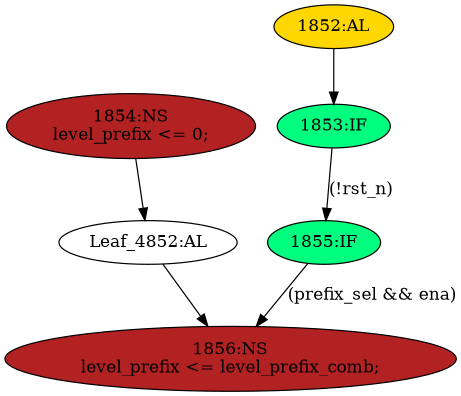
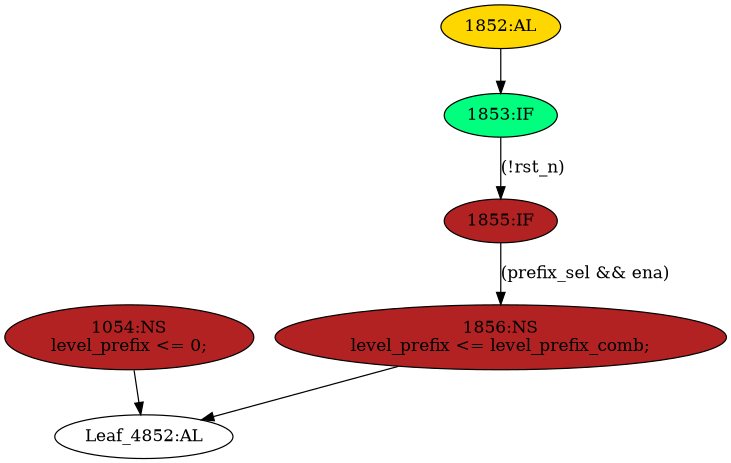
(131, 126) -> (129, 337)
(324, 242) -> (501, 221)
(182, 290) -> (306, 392)
